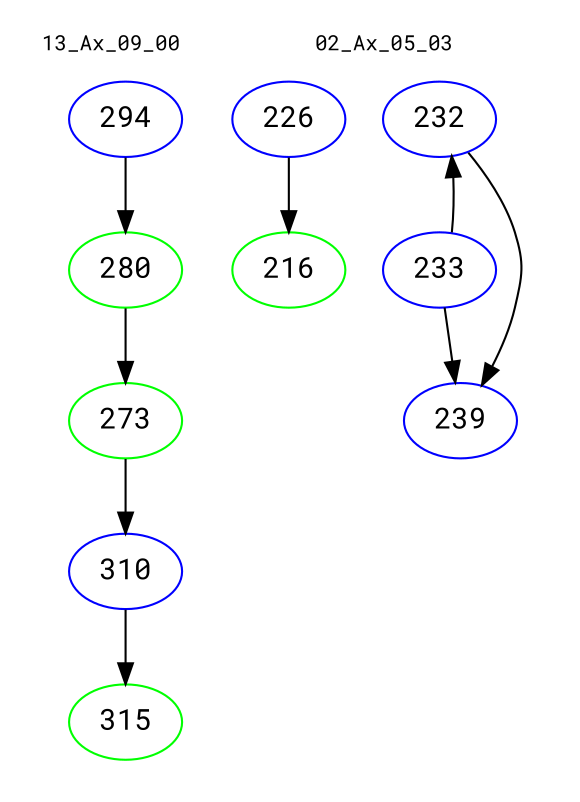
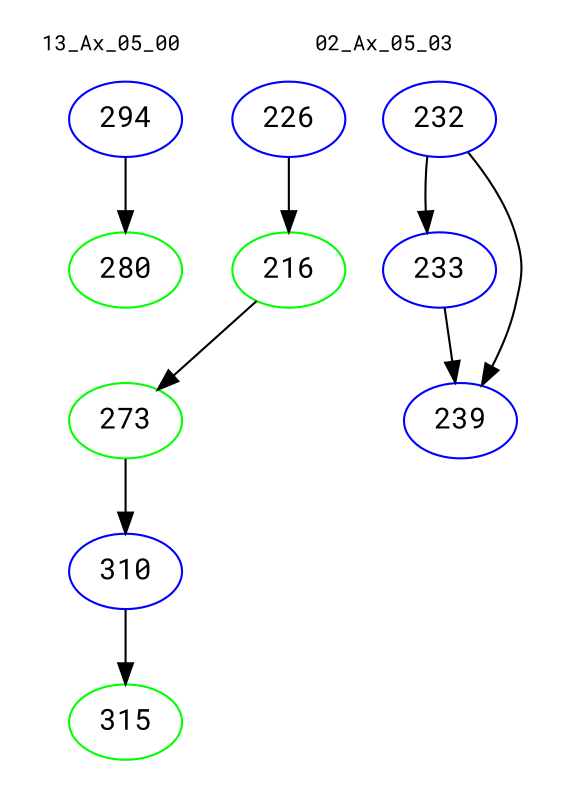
(112, 45) -> (112, 45)
(454, 205) -> (426, 184)
(126, 335) -> (230, 325)
